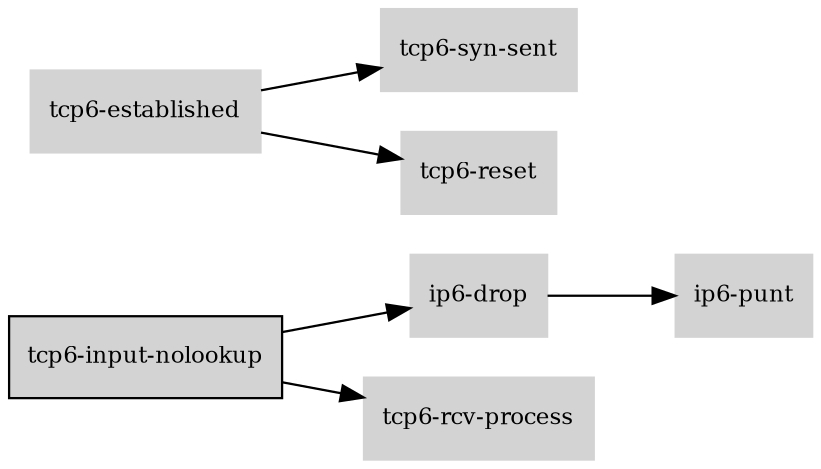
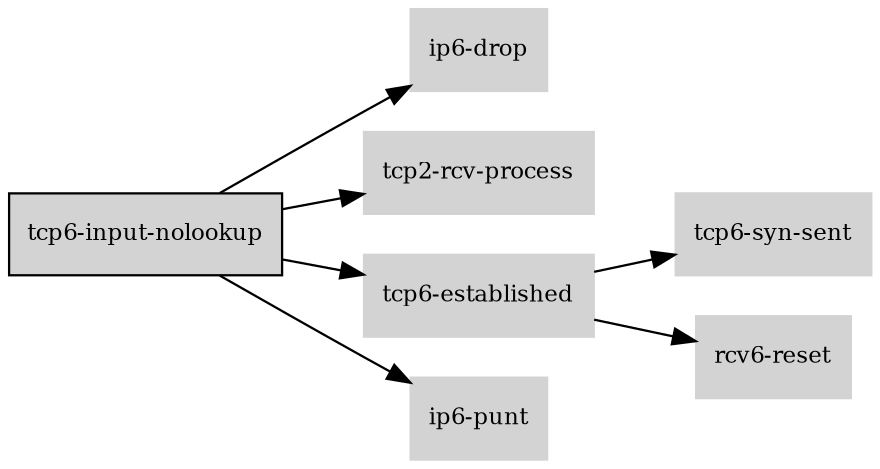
(479, 173) -> (774, 357)
none -> (312, 265)
(600, 296) -> (305, 324)
(479, 419) -> (479, 173)
